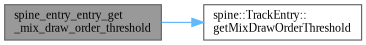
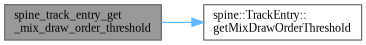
(83, 22) -> (83, 22)
